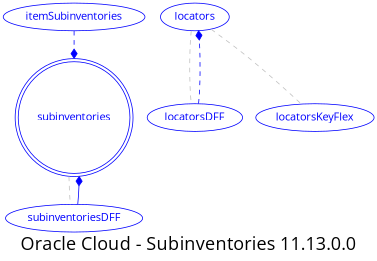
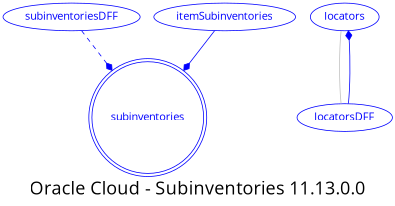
(74, 40) -> (202, 47)
(190, 67) -> (340, 67)
(200, 72) -> (350, 72)
(315, 118) -> none
(69, 190) -> none
(79, 195) -> (94, 47)
